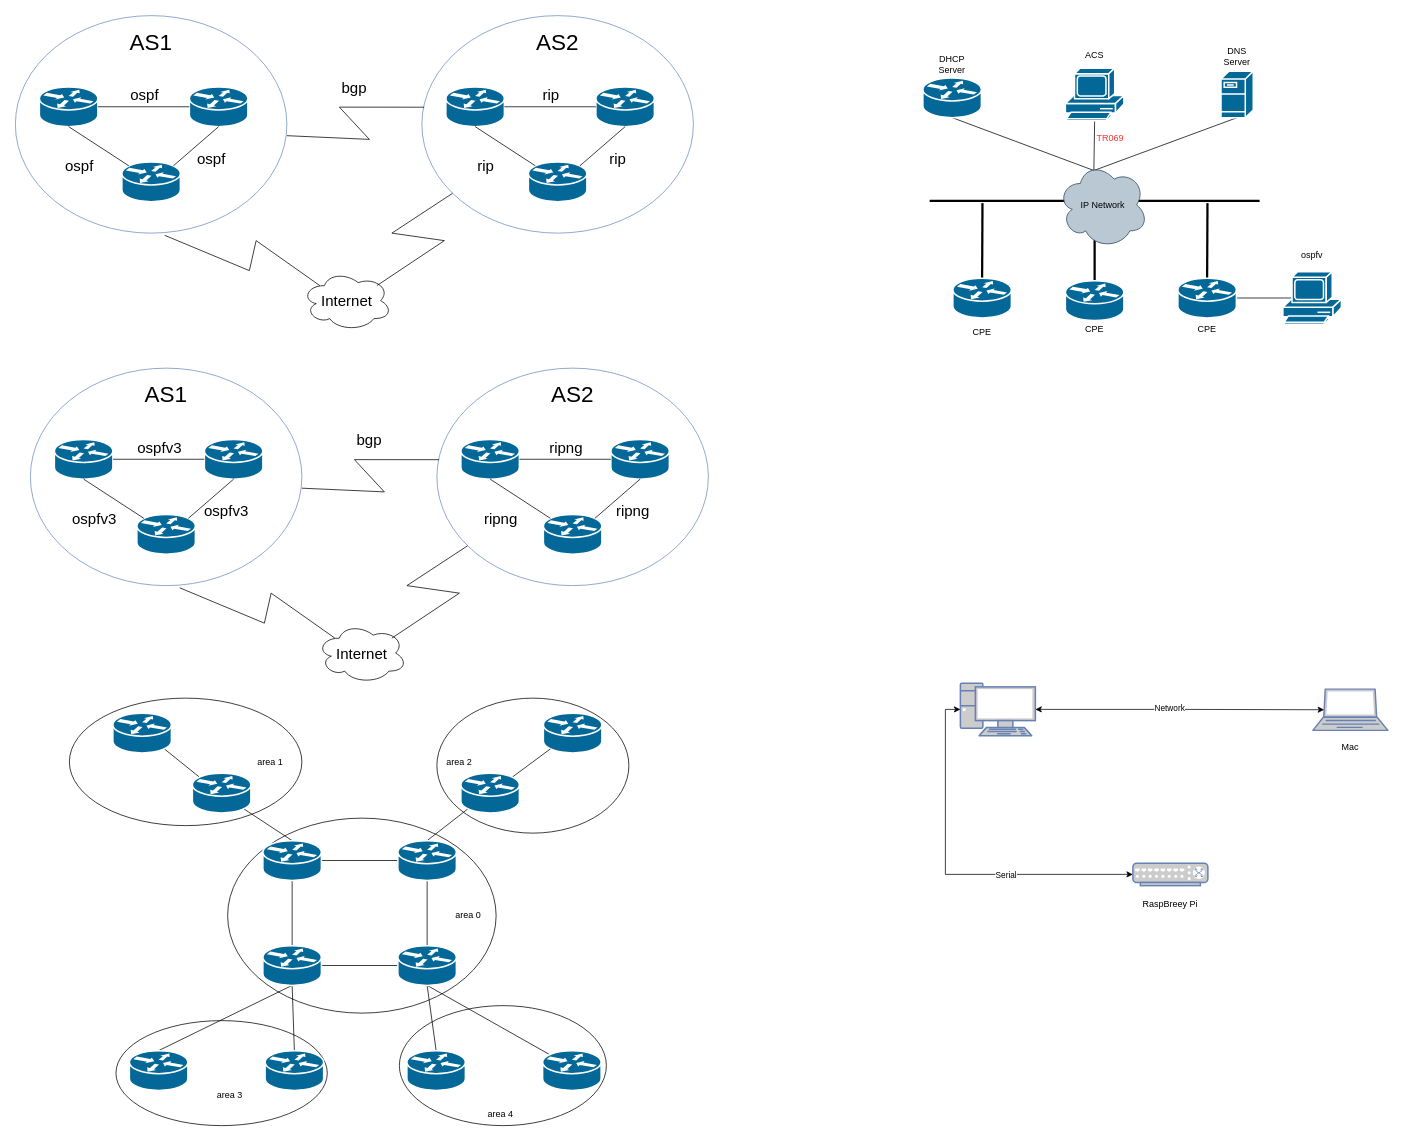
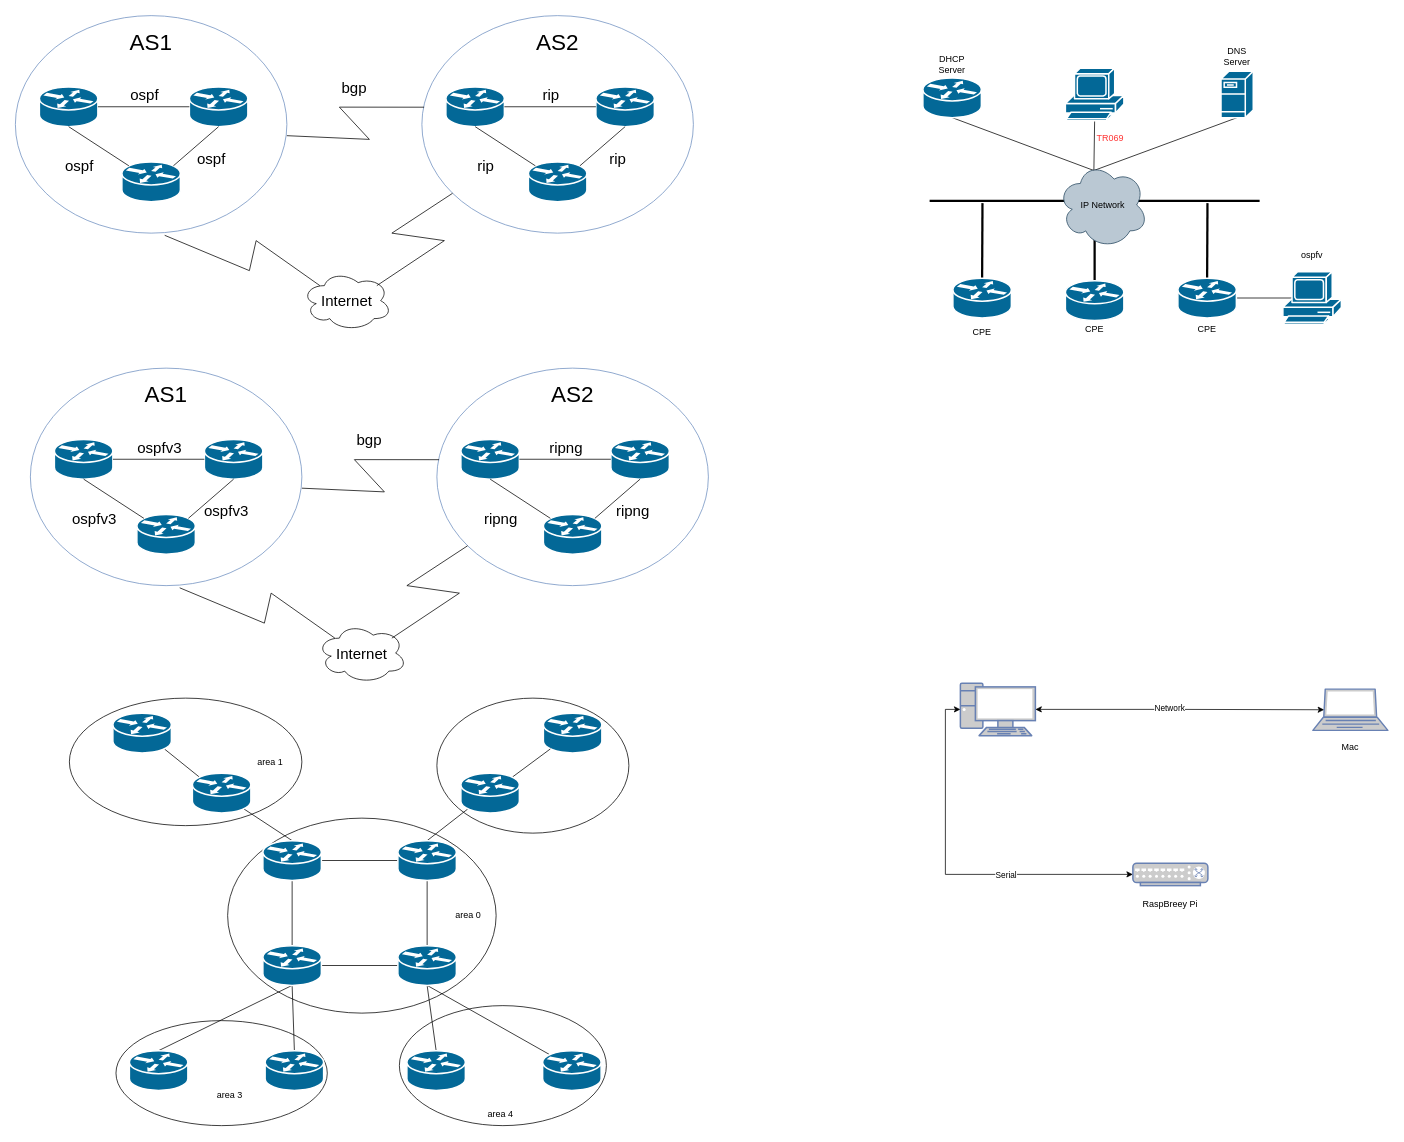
(1095, 55) -> none
(459, 762) -> none
